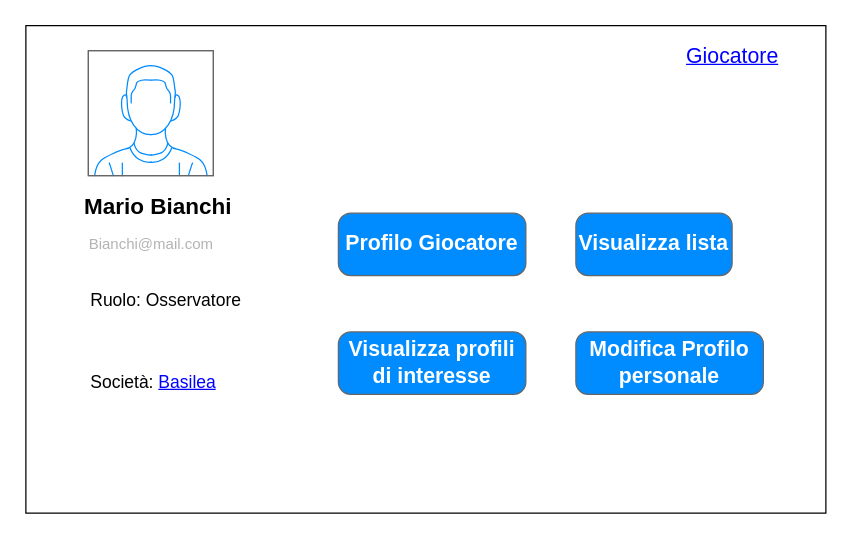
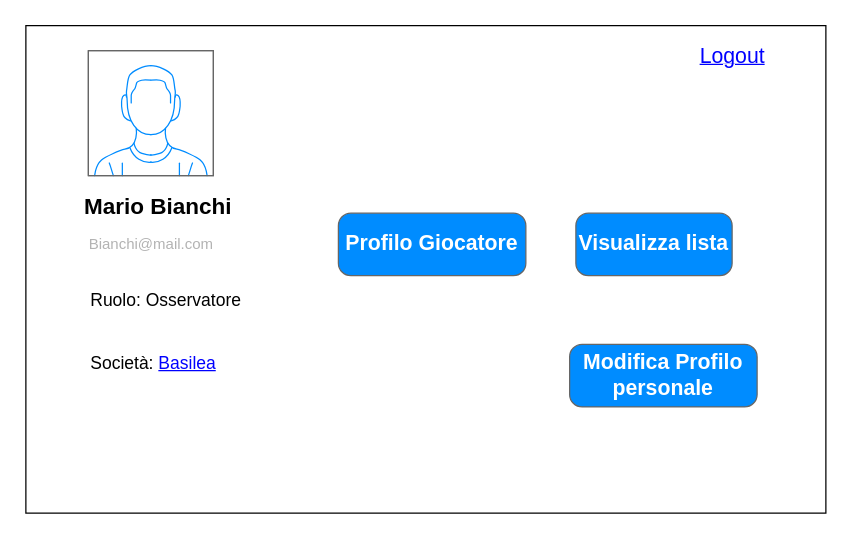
(733, 57) -> (733, 57)
(432, 363) -> none
(669, 363) -> (663, 376)
(163, 382) -> (163, 363)
